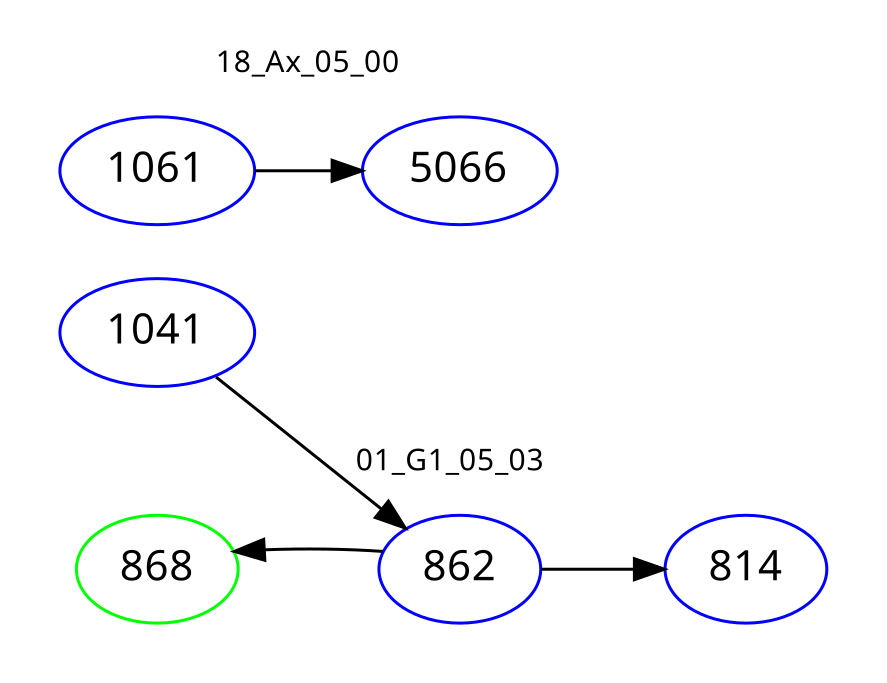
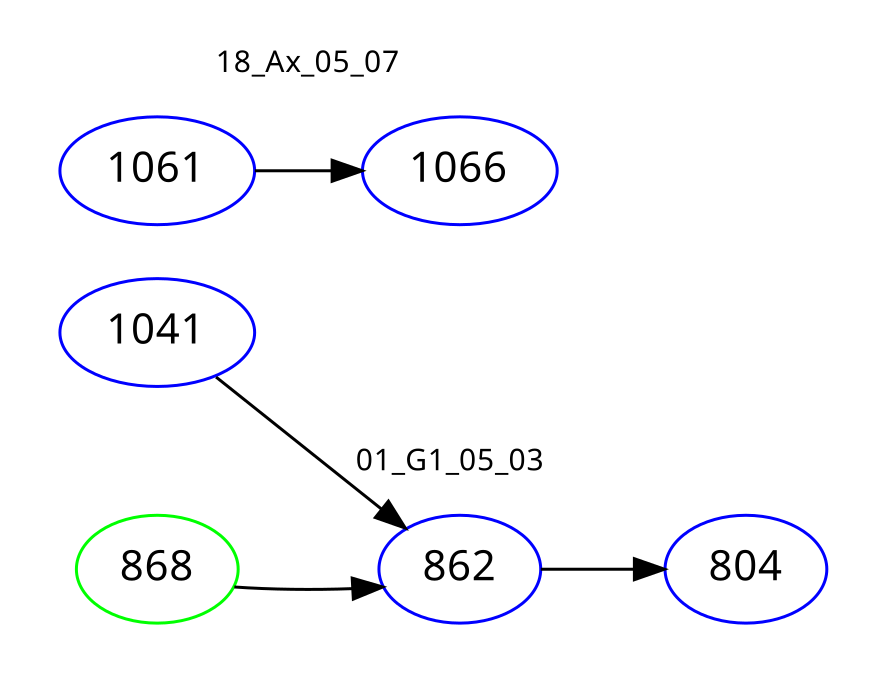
(309, 64) -> (309, 64)
(460, 171) -> (460, 171)
(324, 549) -> (293, 589)
(746, 569) -> (746, 569)
